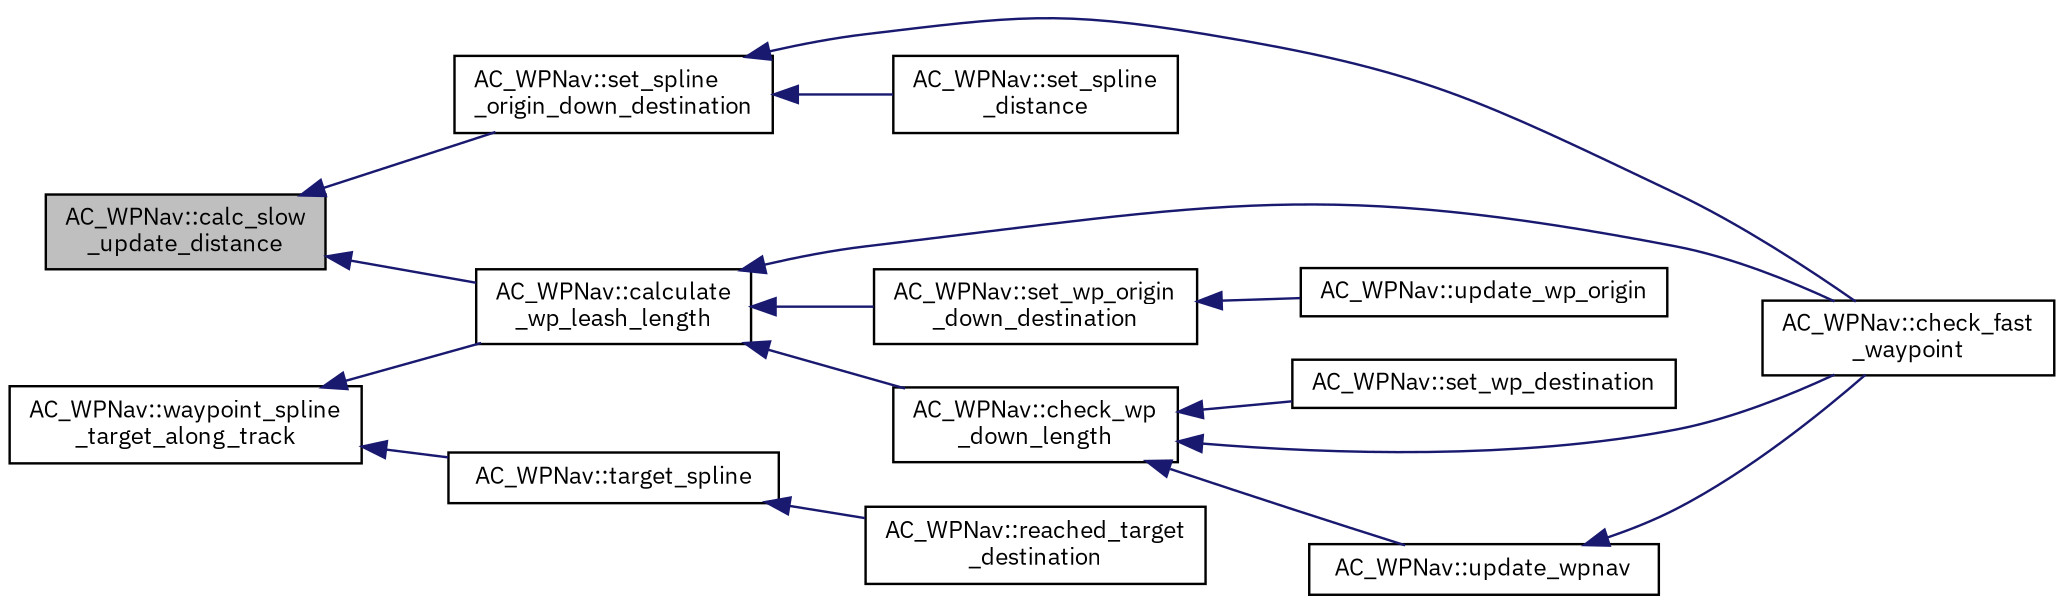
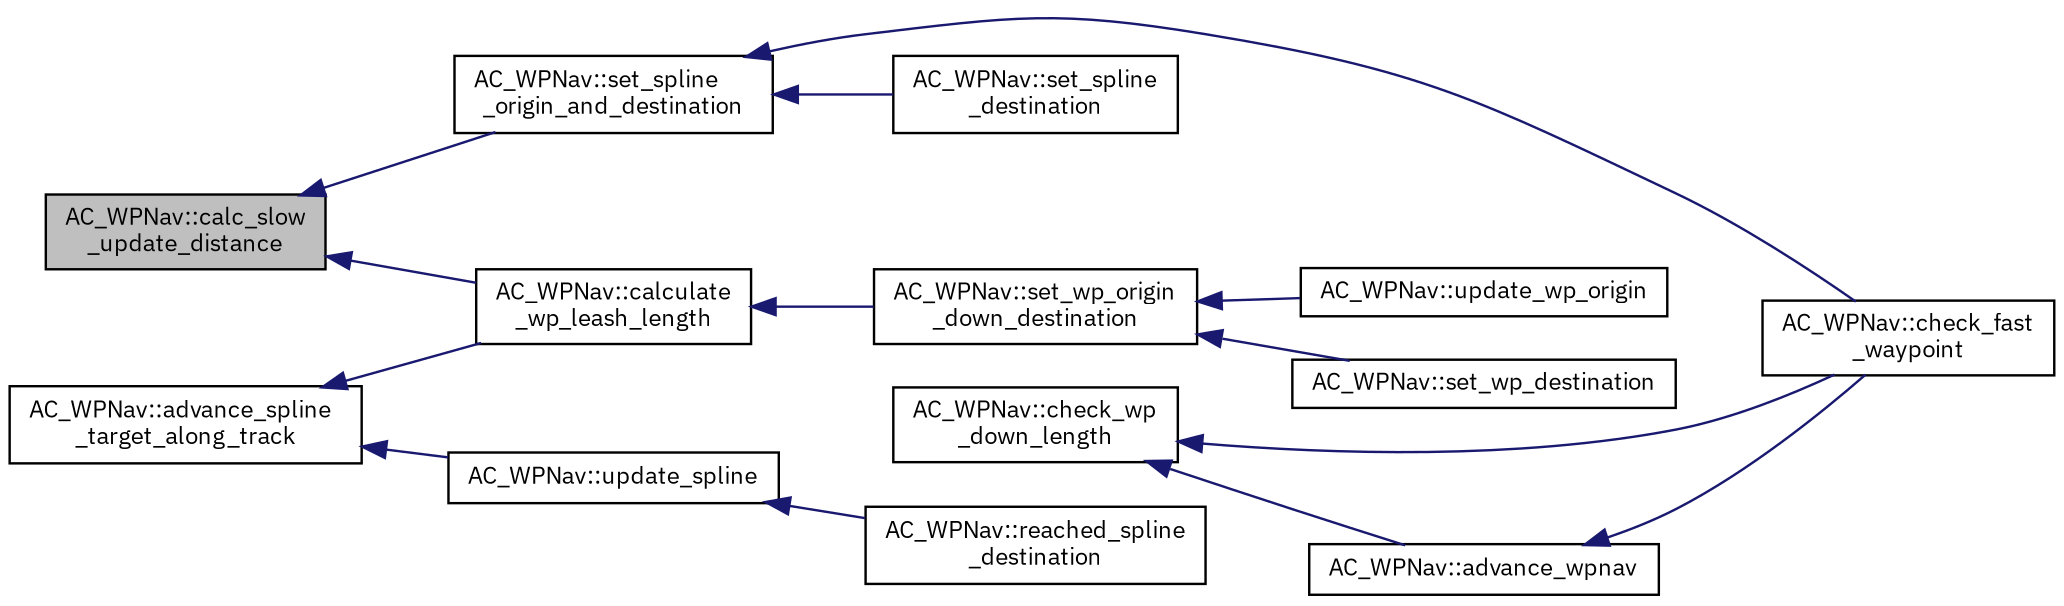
(614, 94) -> (614, 94)
(1036, 94) -> (1036, 94)
(1304, 205) -> none
(837, 369) -> none
(1247, 405) -> (1286, 350)
(186, 425) -> (186, 425)
(614, 478) -> (614, 478)
(1036, 545) -> (1036, 545)
(1484, 569) -> (1484, 569)
